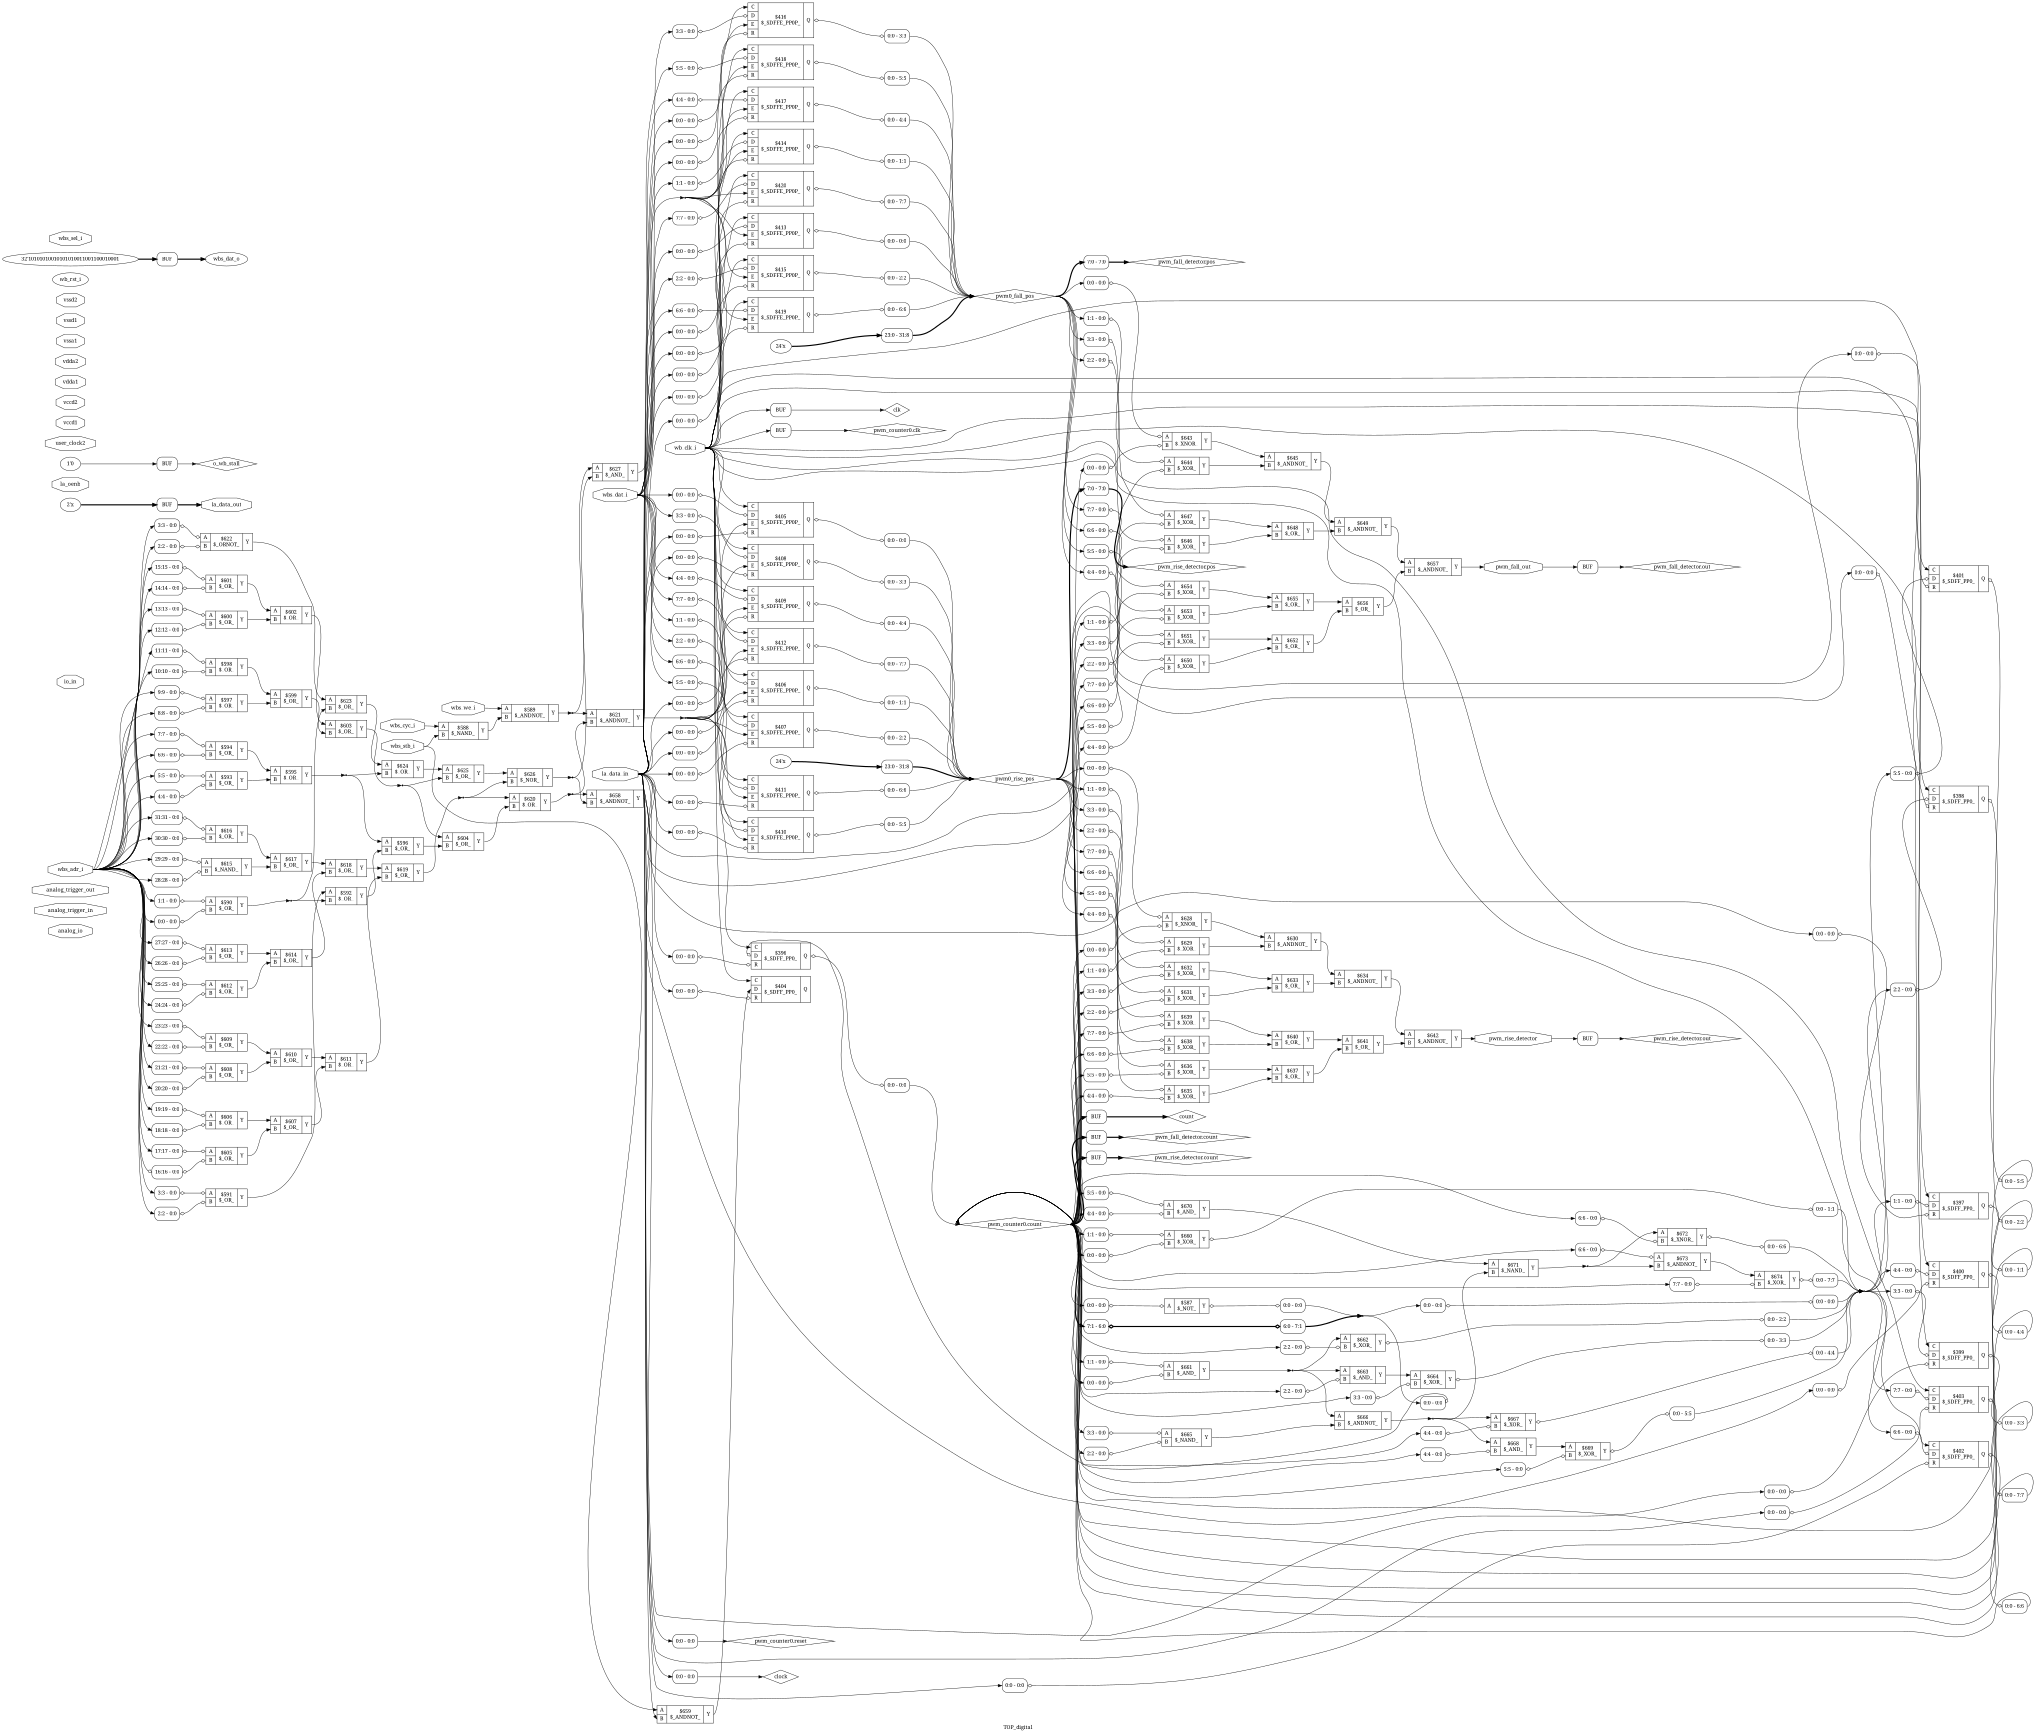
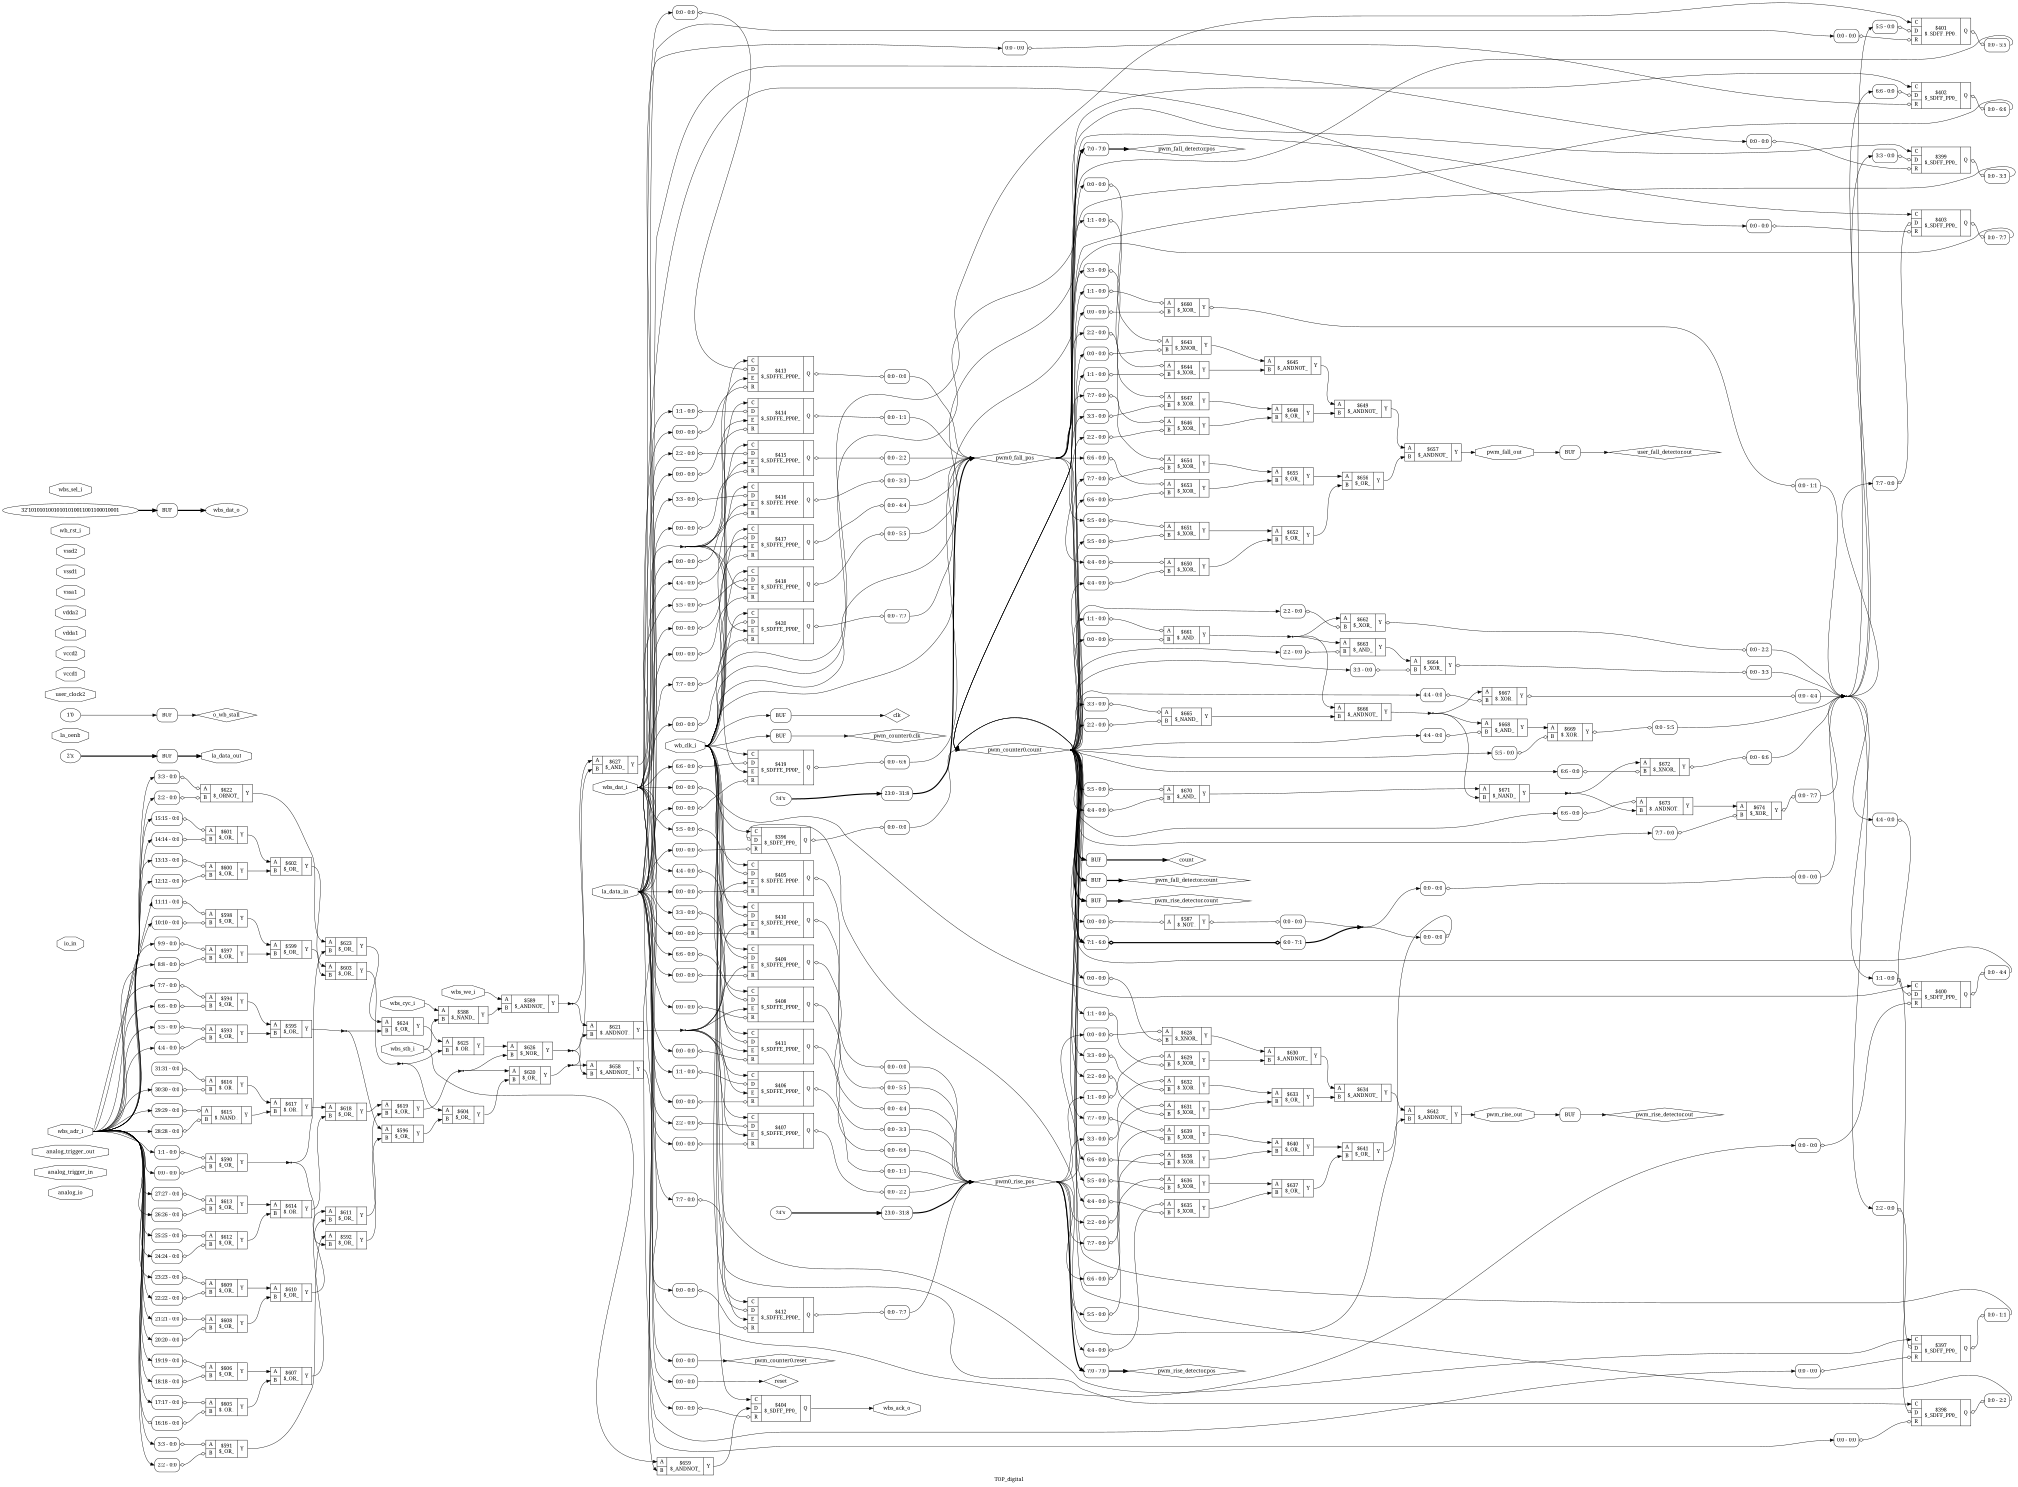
(70, 280) -> (70, 531)
(1682, 567) -> (1665, 452)
(129, 831) -> none
(1513, 1039) -> (1504, 1115)
none -> (897, 1408)
(781, 1677) -> (781, 1381)
